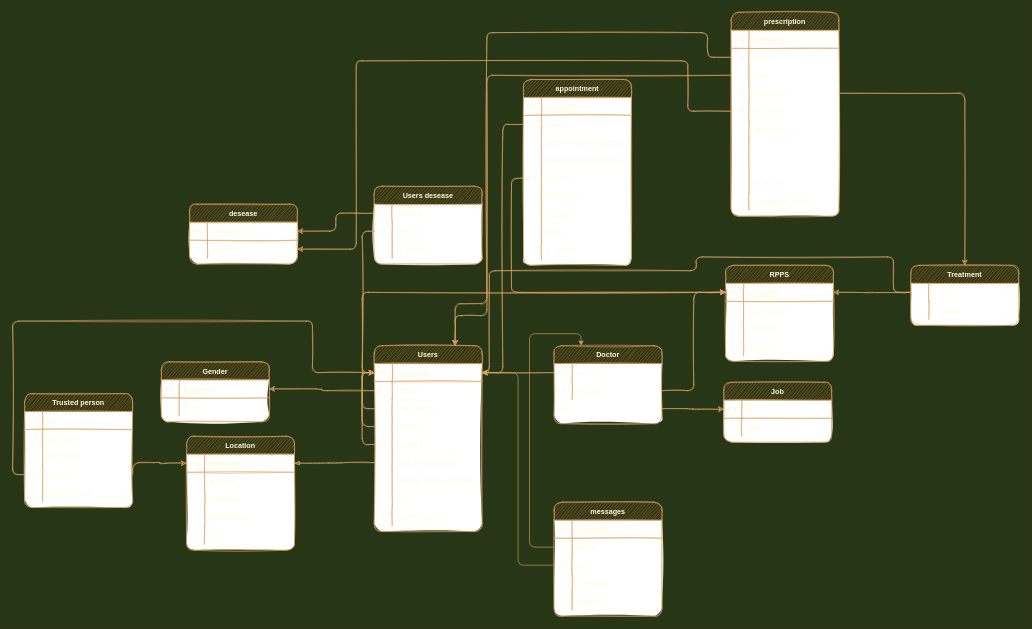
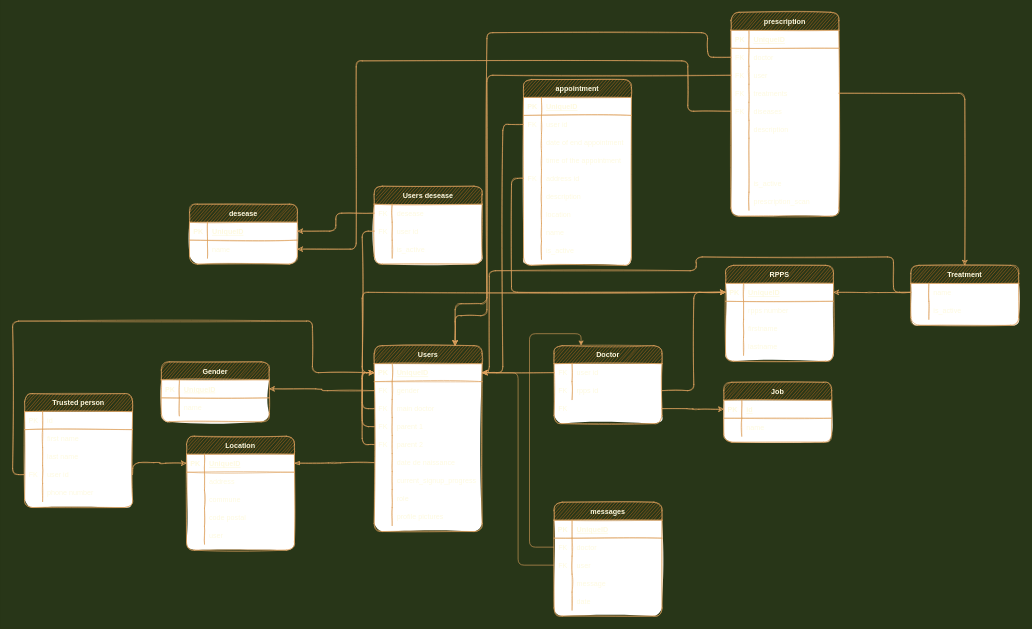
(562, 179) -> (564, 179)
(593, 602) -> (585, 602)
